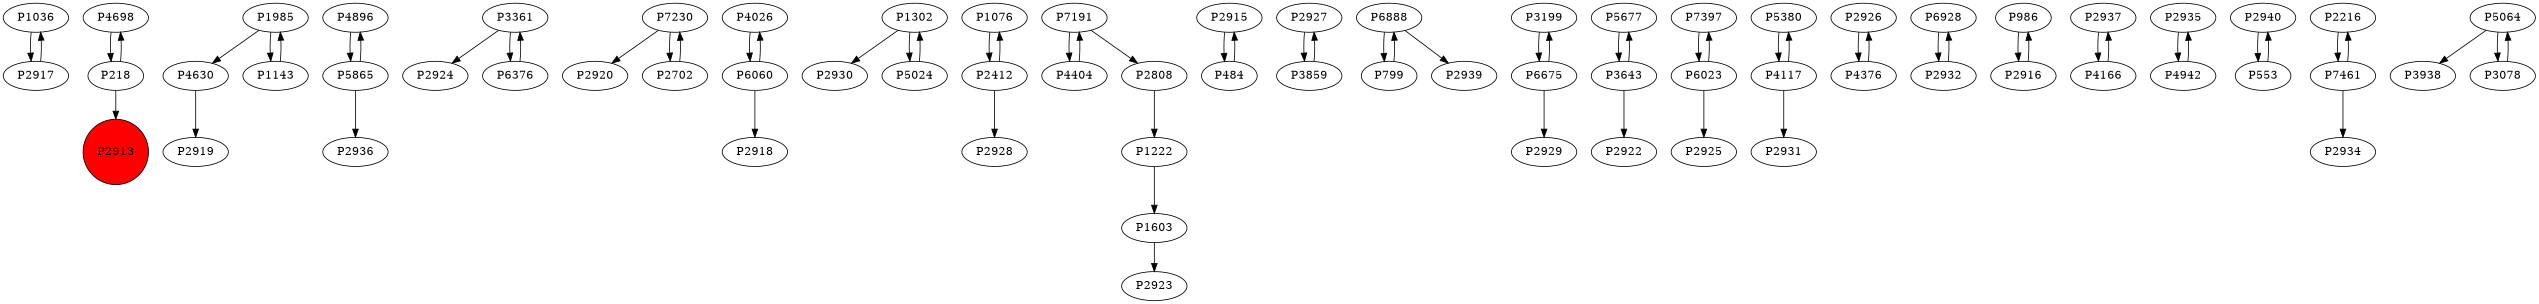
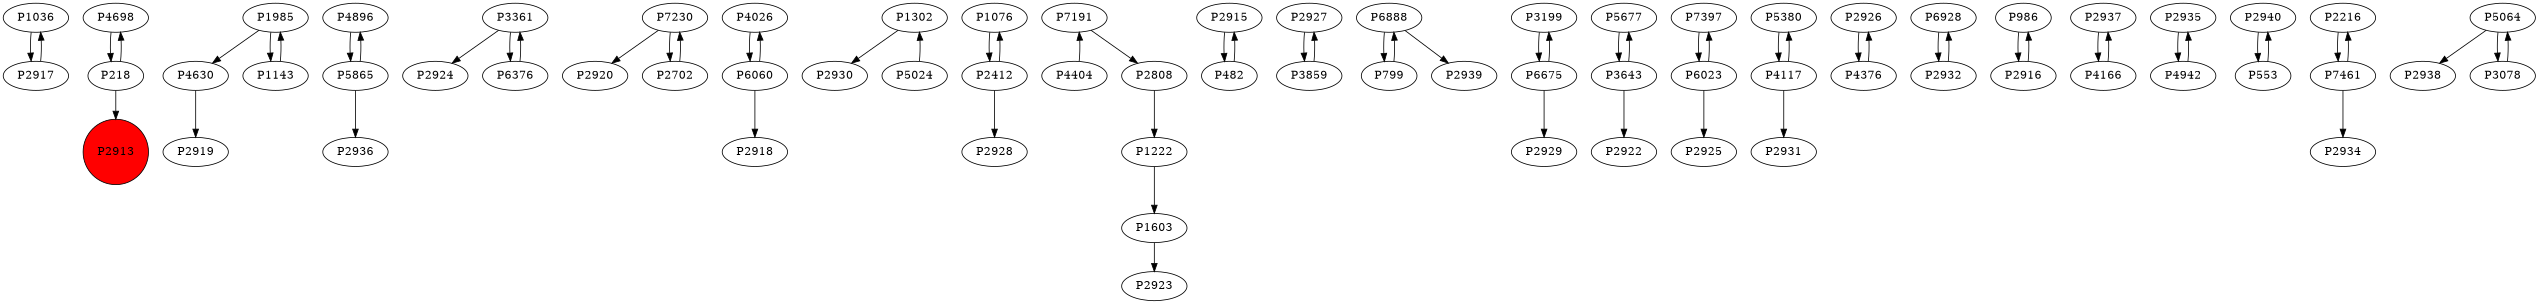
(909, 43) -> none
(1069, 43) -> none
(1229, 76) -> (1229, 76)
(2423, 76) -> (2423, 76)
